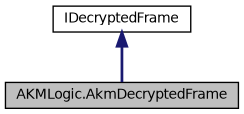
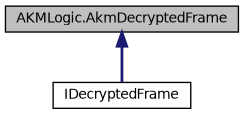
(122, 64) -> (122, 64)
